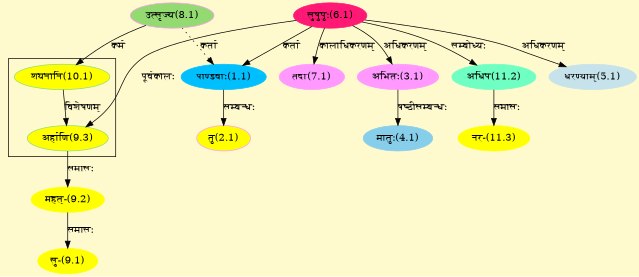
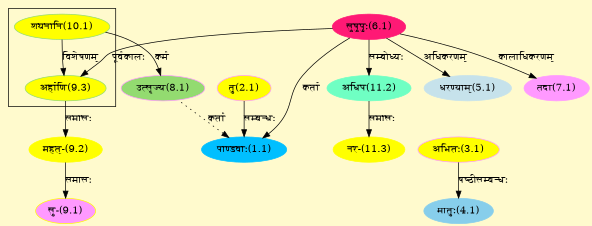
(373, 39) -> none
(113, 40) -> (132, 42)
(398, 77) -> (459, 150)
(224, 104) -> (244, 115)
(68, 261) -> (66, 211)
